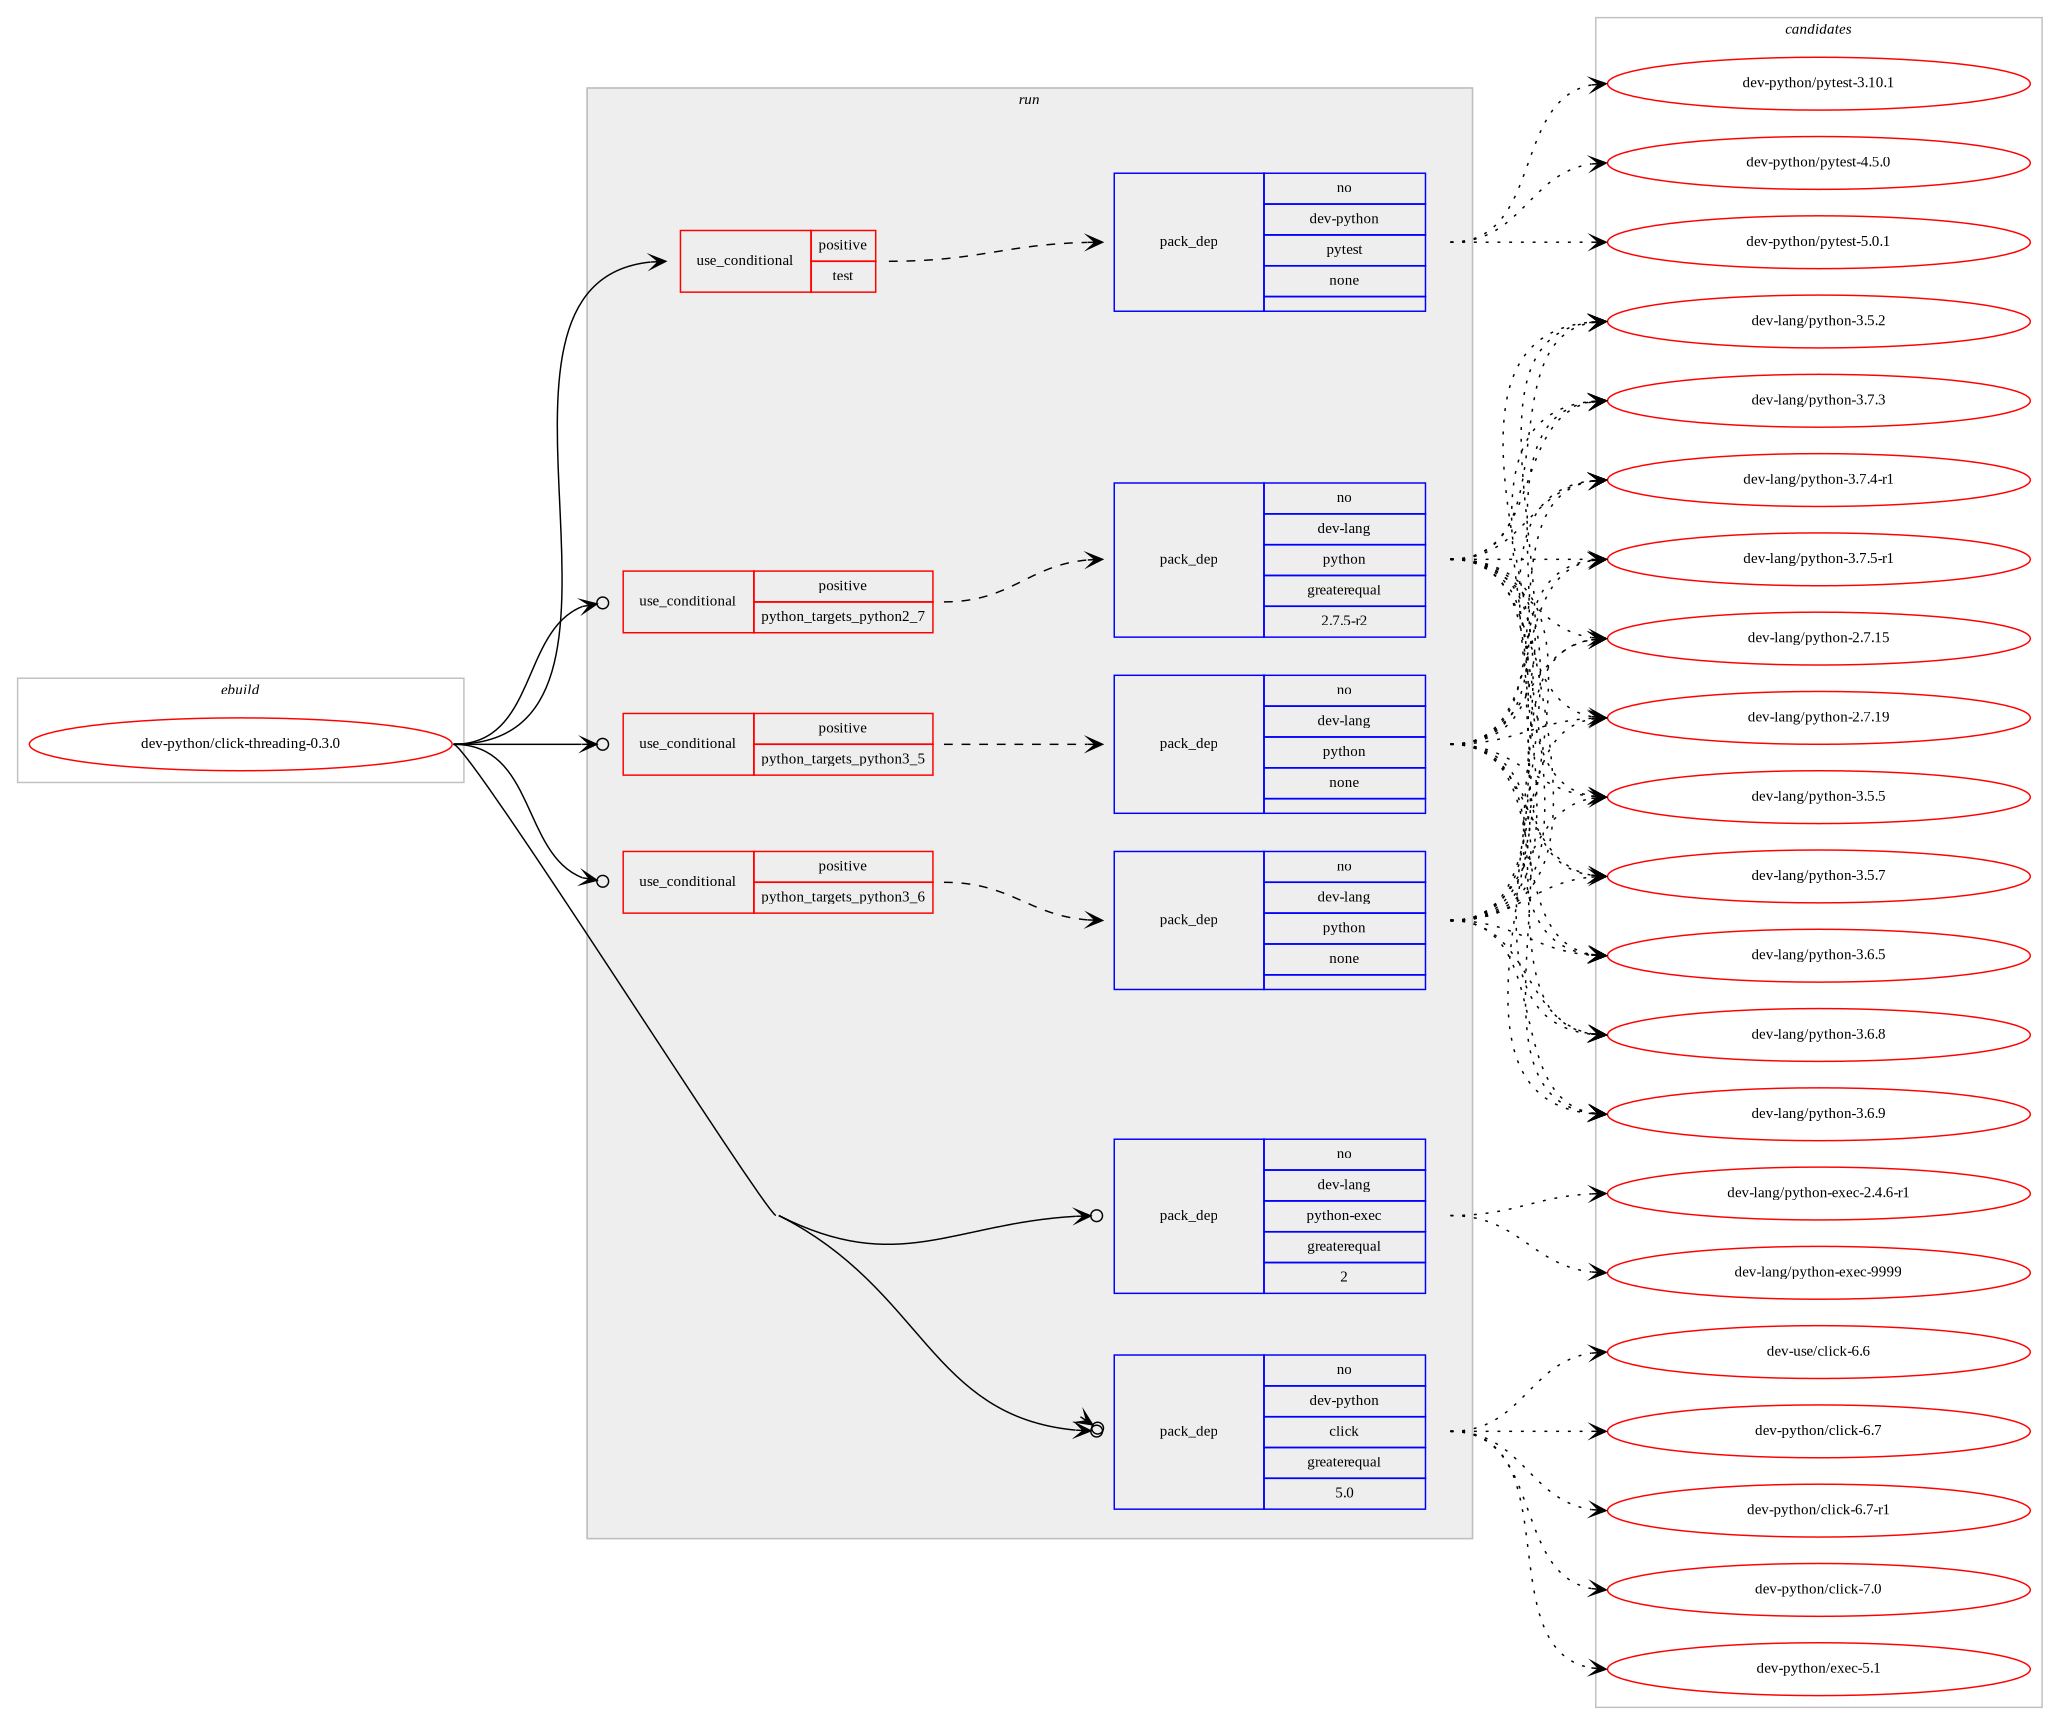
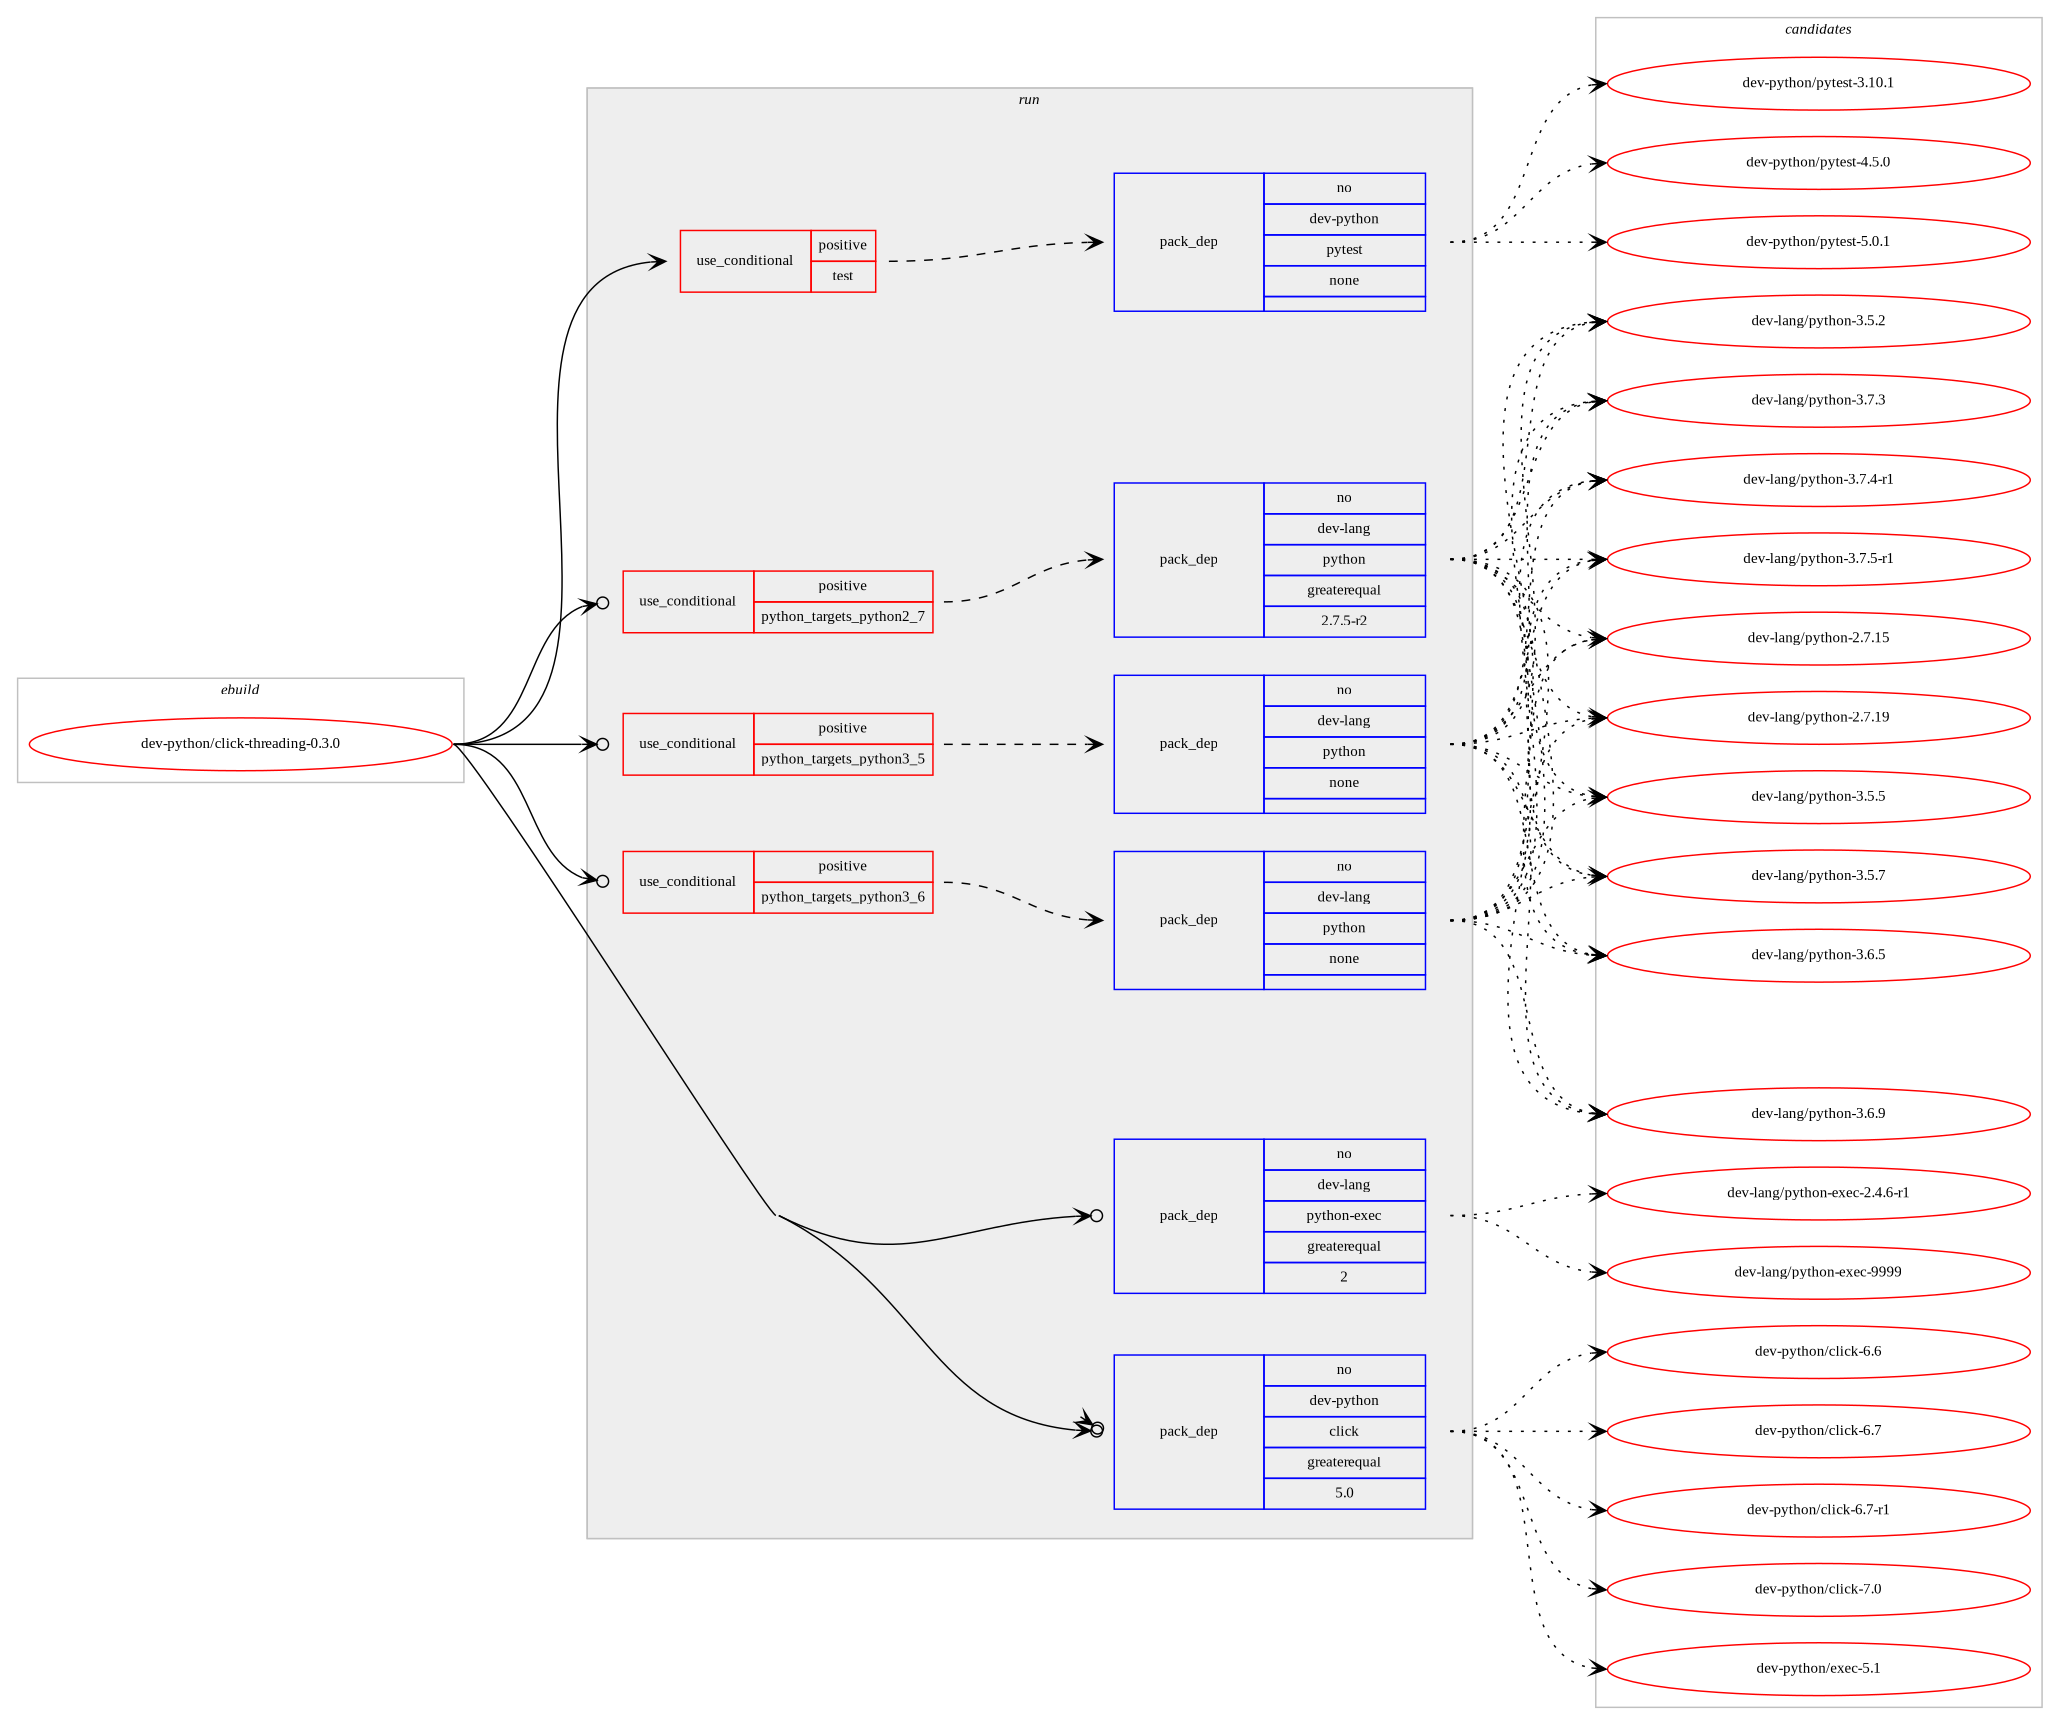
(1819, 1035) -> none
(1819, 1352) -> (1819, 1352)
